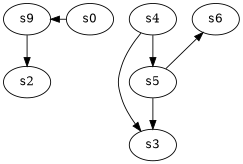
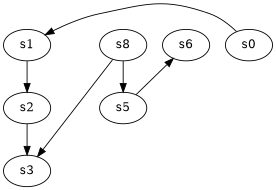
(27, 19) -> (27, 45)
(153, 19) -> (123, 45)
(153, 109) -> (27, 135)
